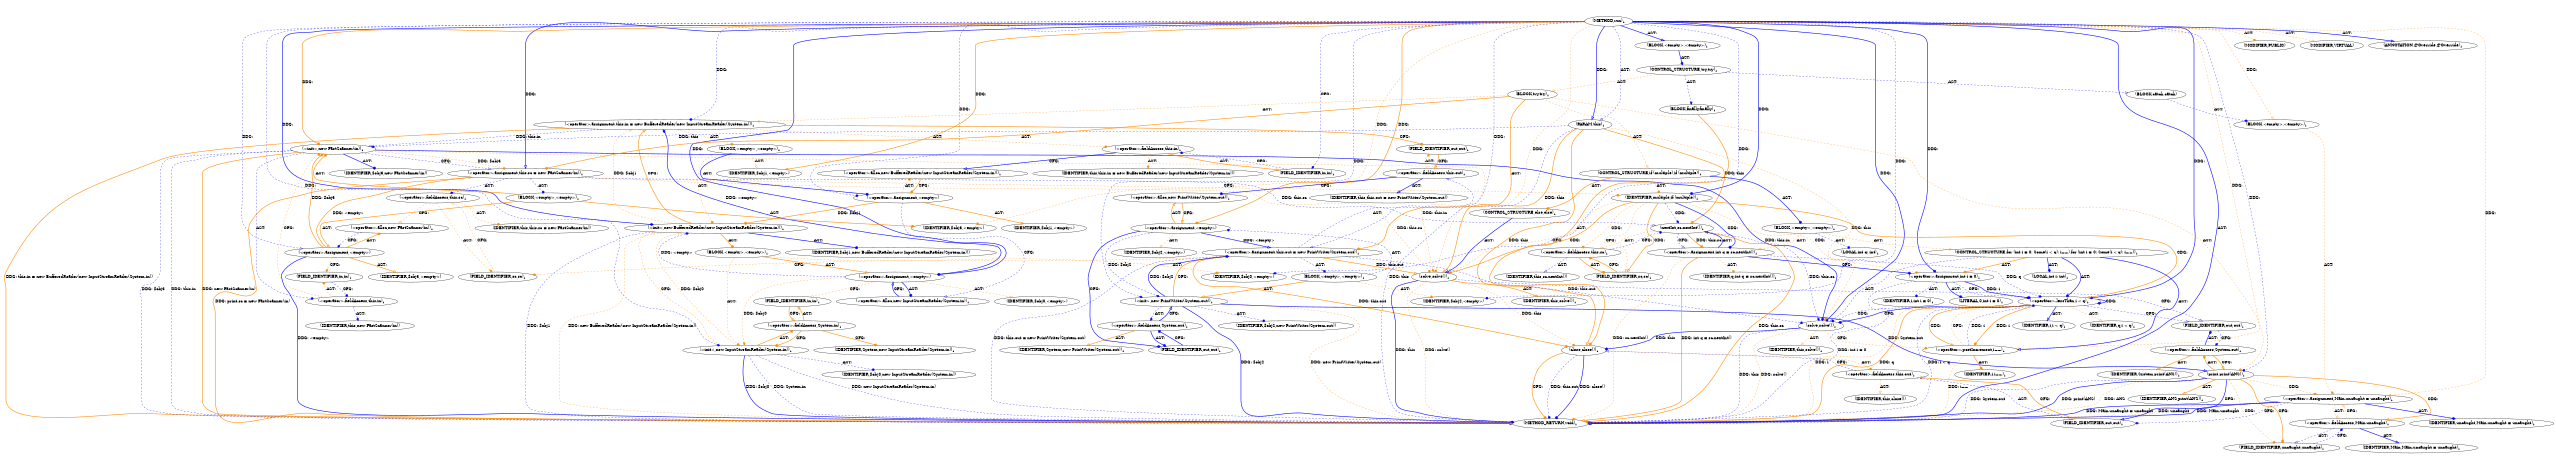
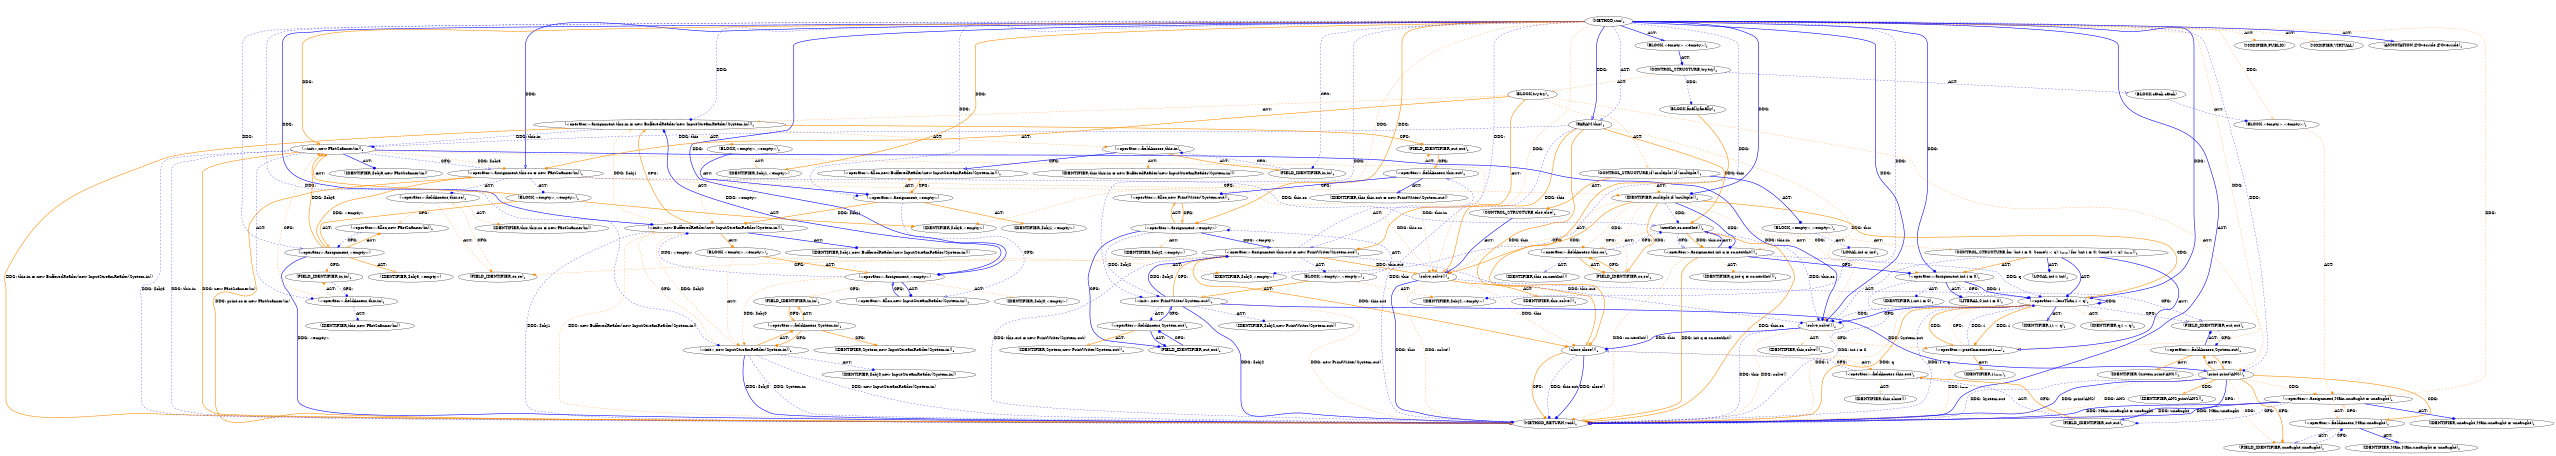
(1692, 82) -> (1692, 82)
(2208, 387) -> (2208, 387)
